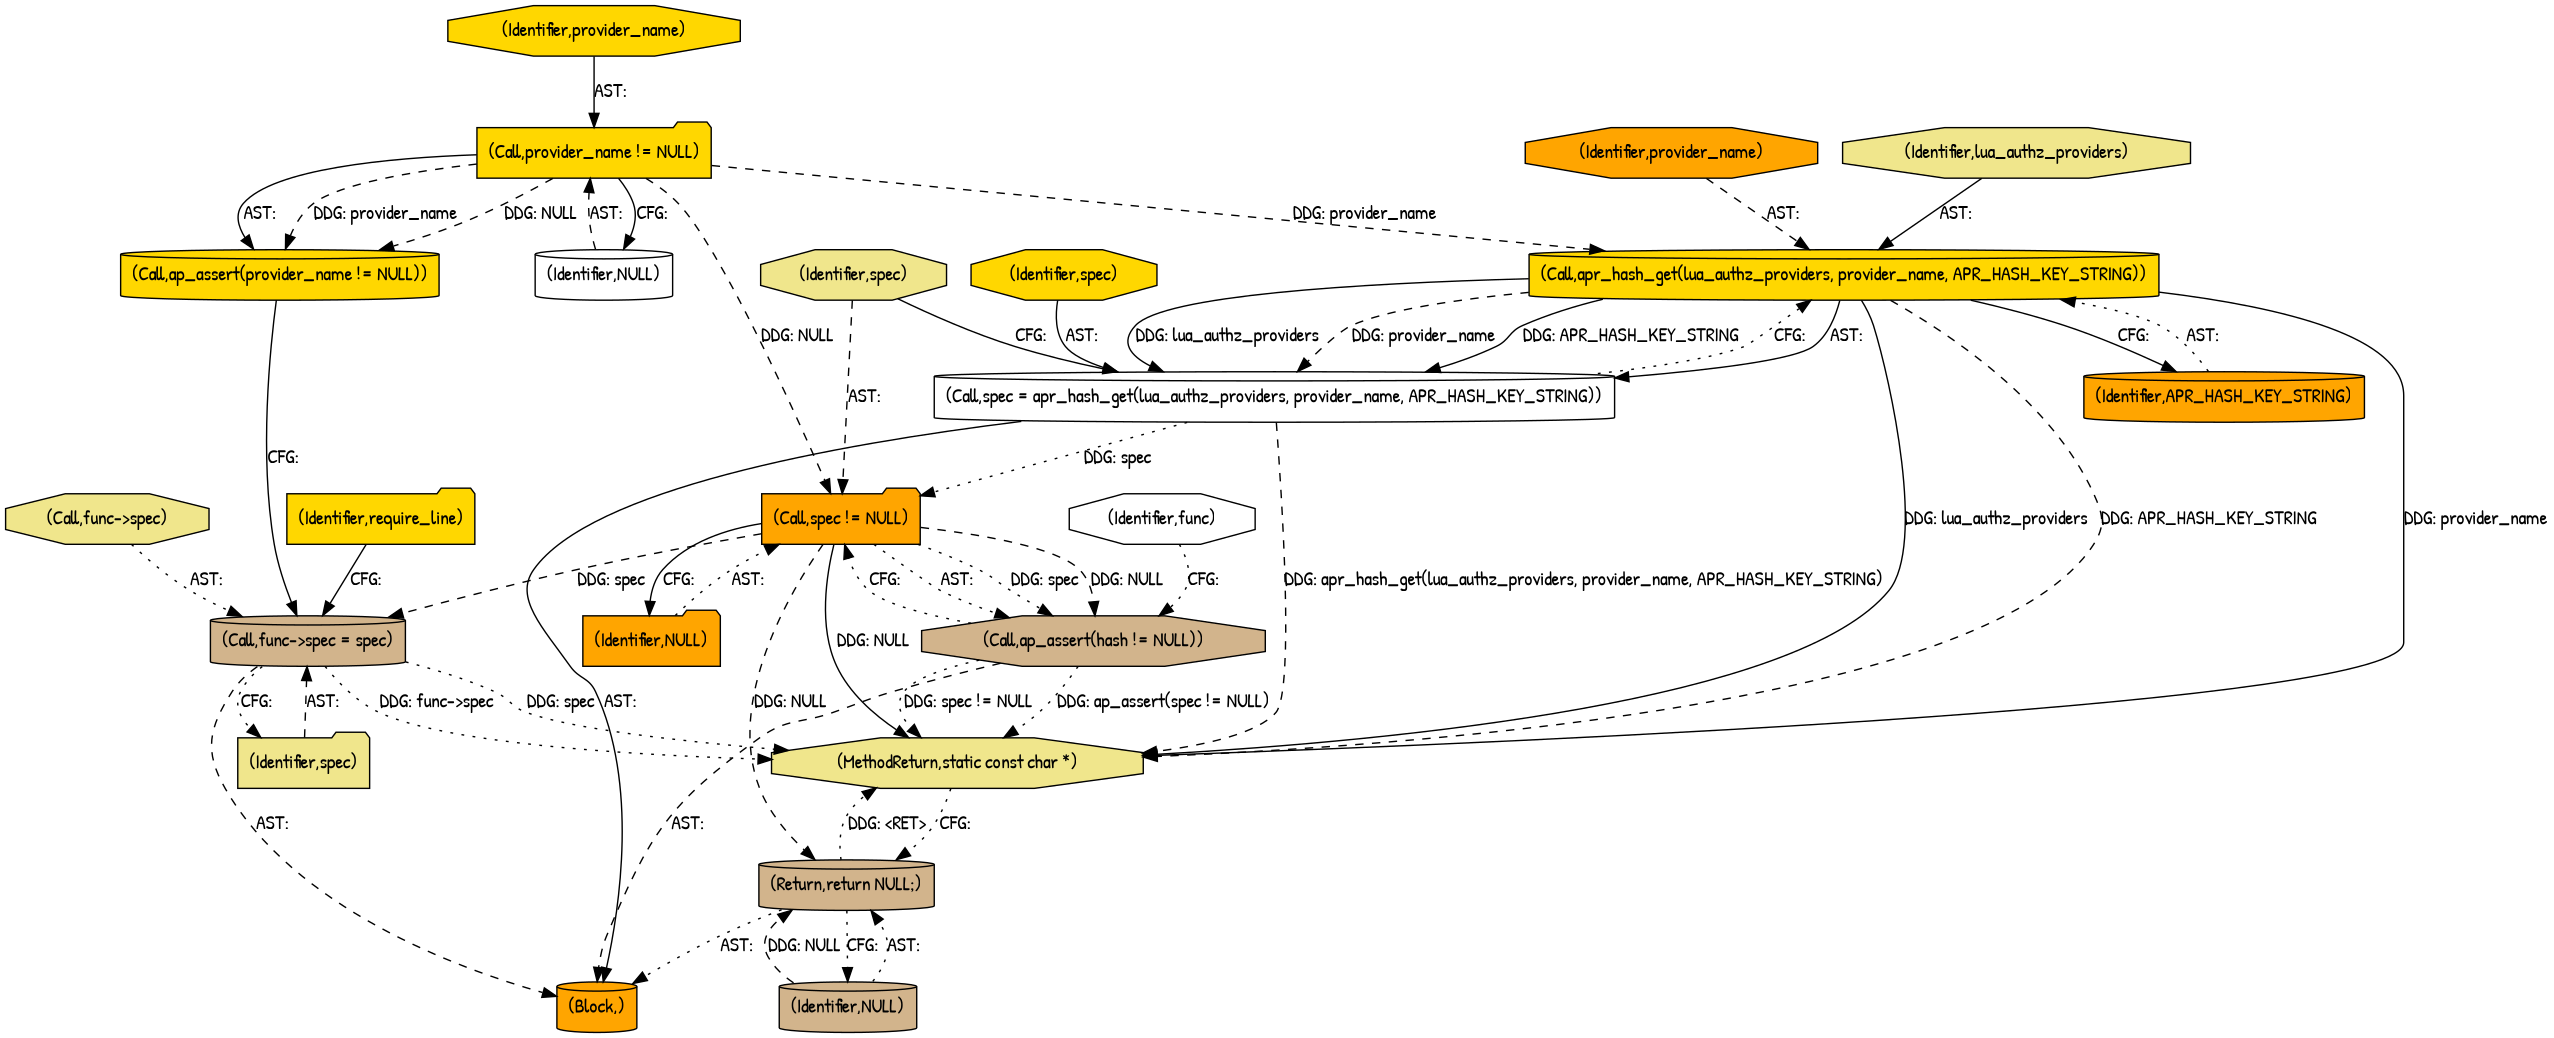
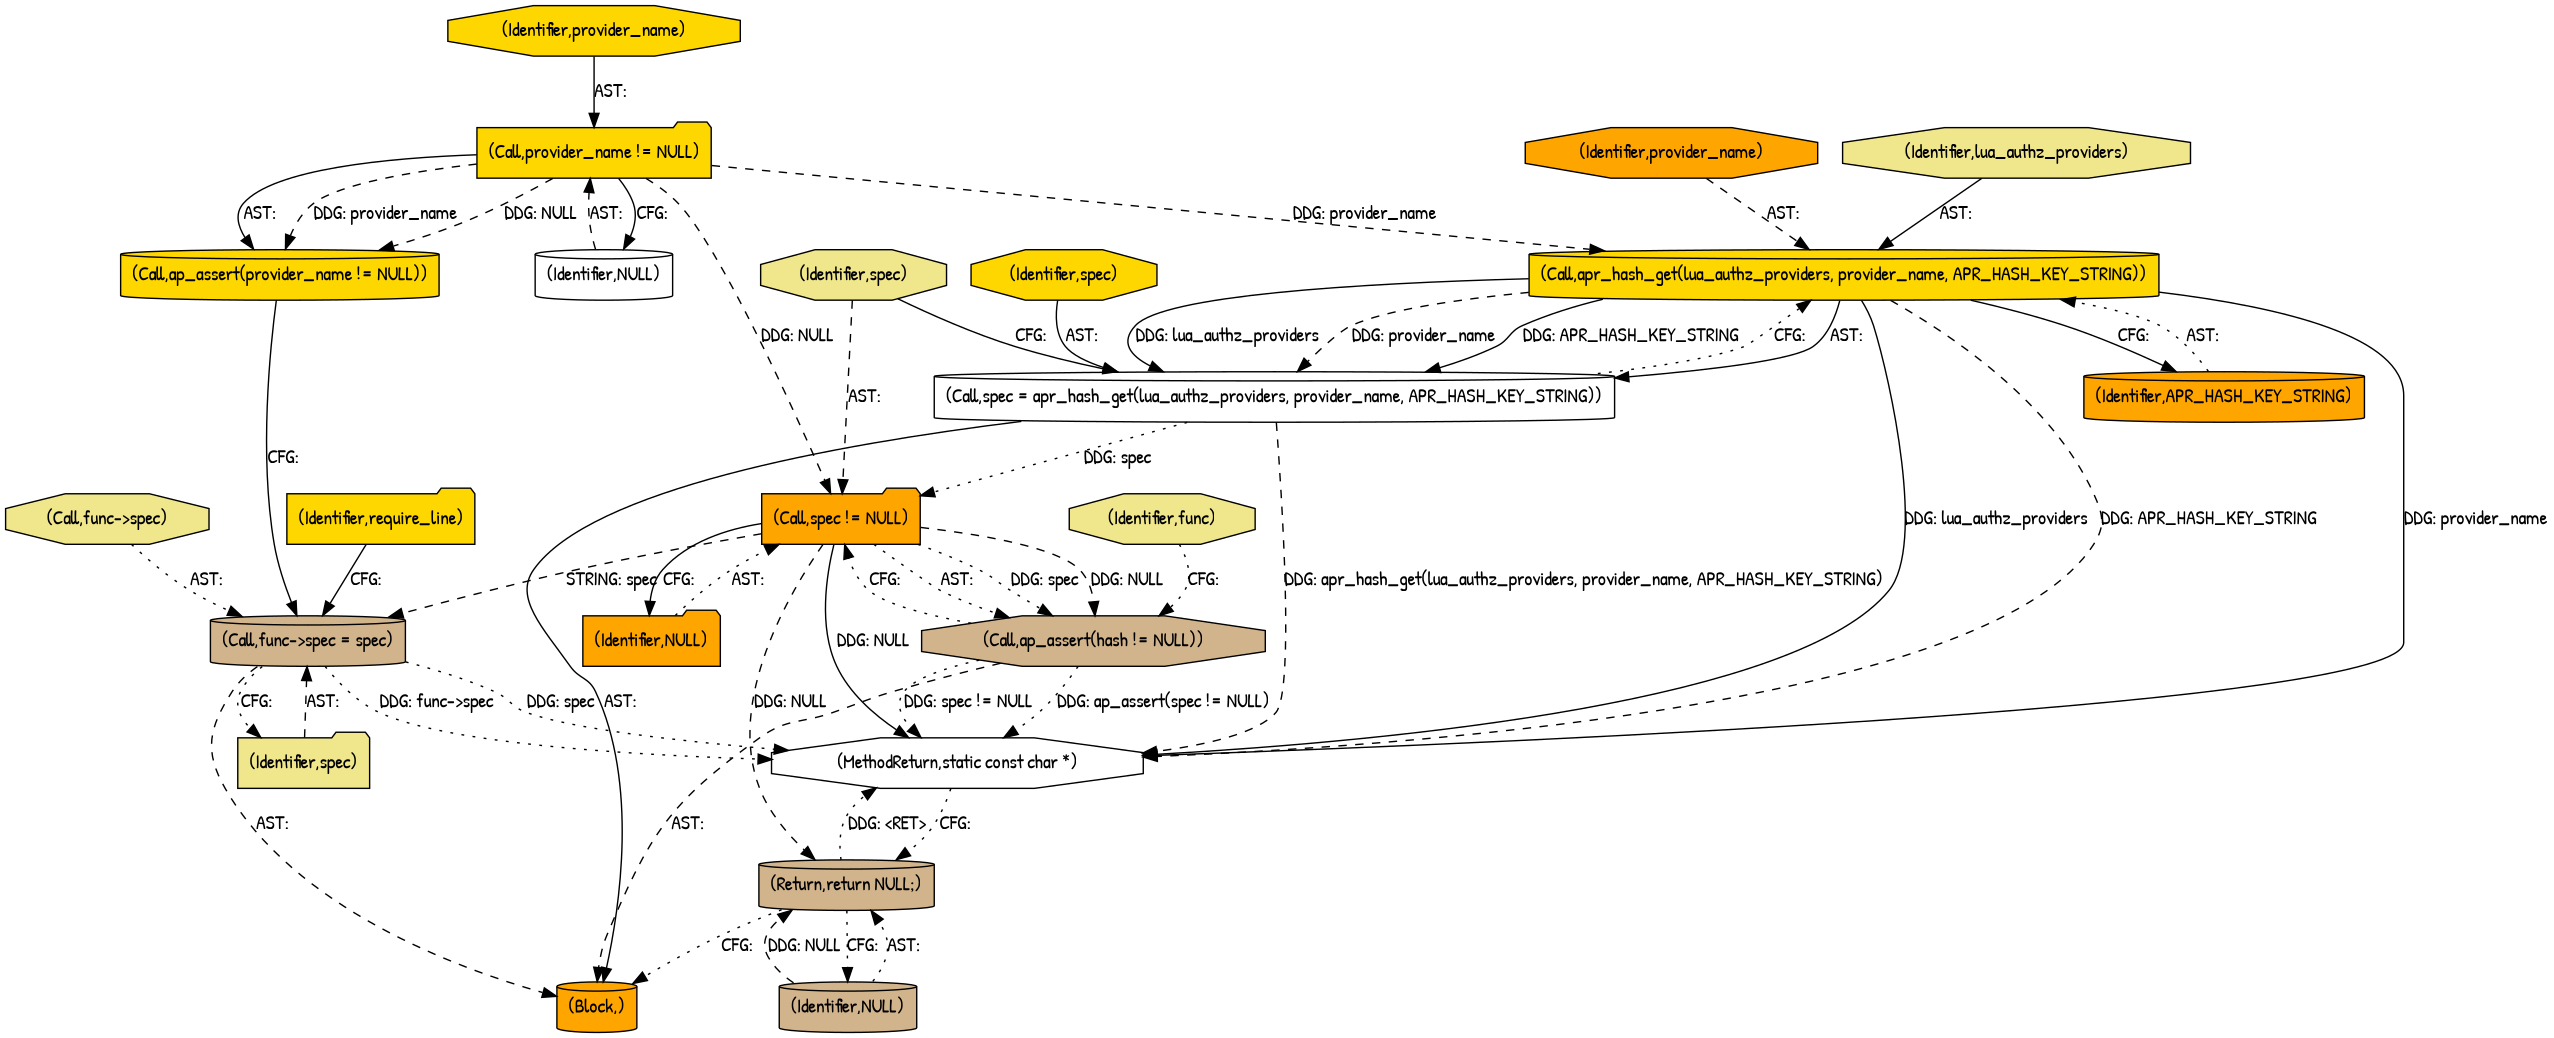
(1162, 519) -> (1162, 519)
(612, 580) -> (612, 580)
(957, 763) -> (957, 763)
(739, 946) -> (739, 946)
